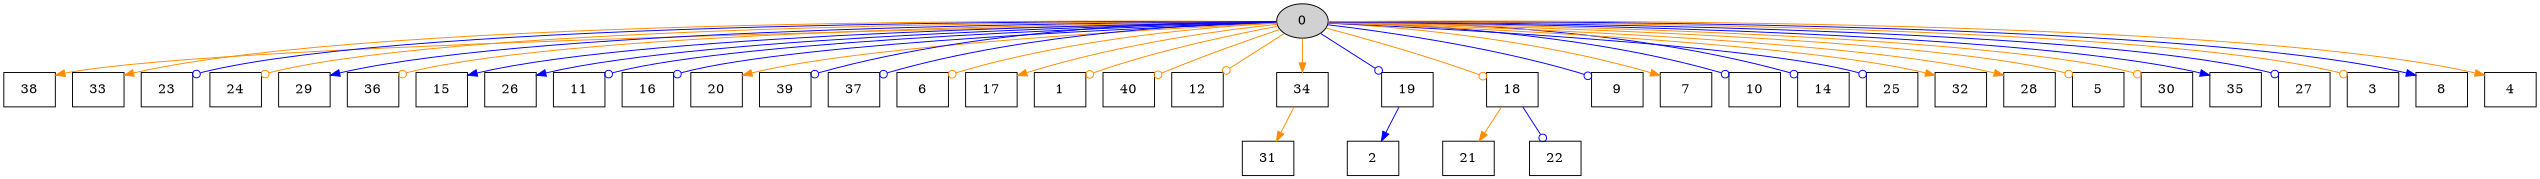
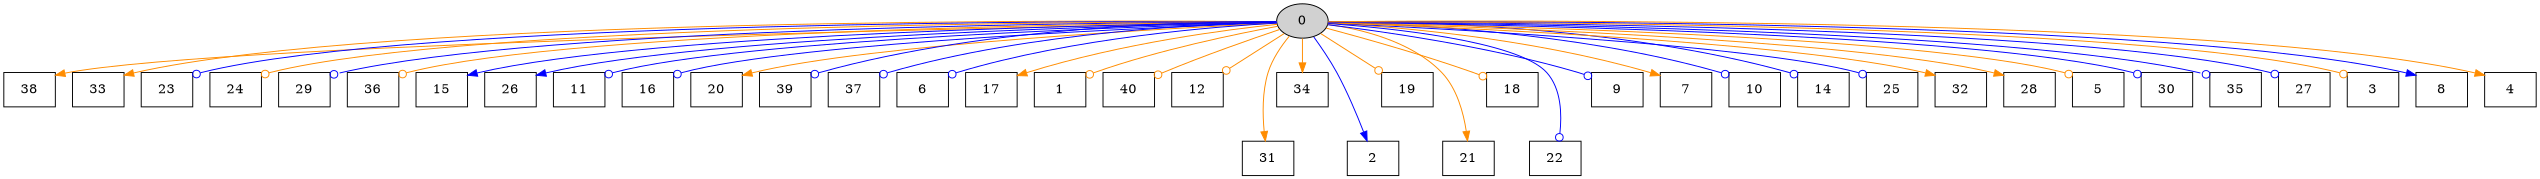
(807, 31) -> (807, 31)
(1765, 32) -> (1765, 32)
(1732, 34) -> (1732, 34)
(1115, 39) -> (1115, 39)
(1348, 51) -> (1348, 51)
(1287, 120) -> (1266, 81)
(1392, 120) -> (1342, 83)
(1493, 120) -> (1437, 68)
(1532, 121) -> (1472, 42)
